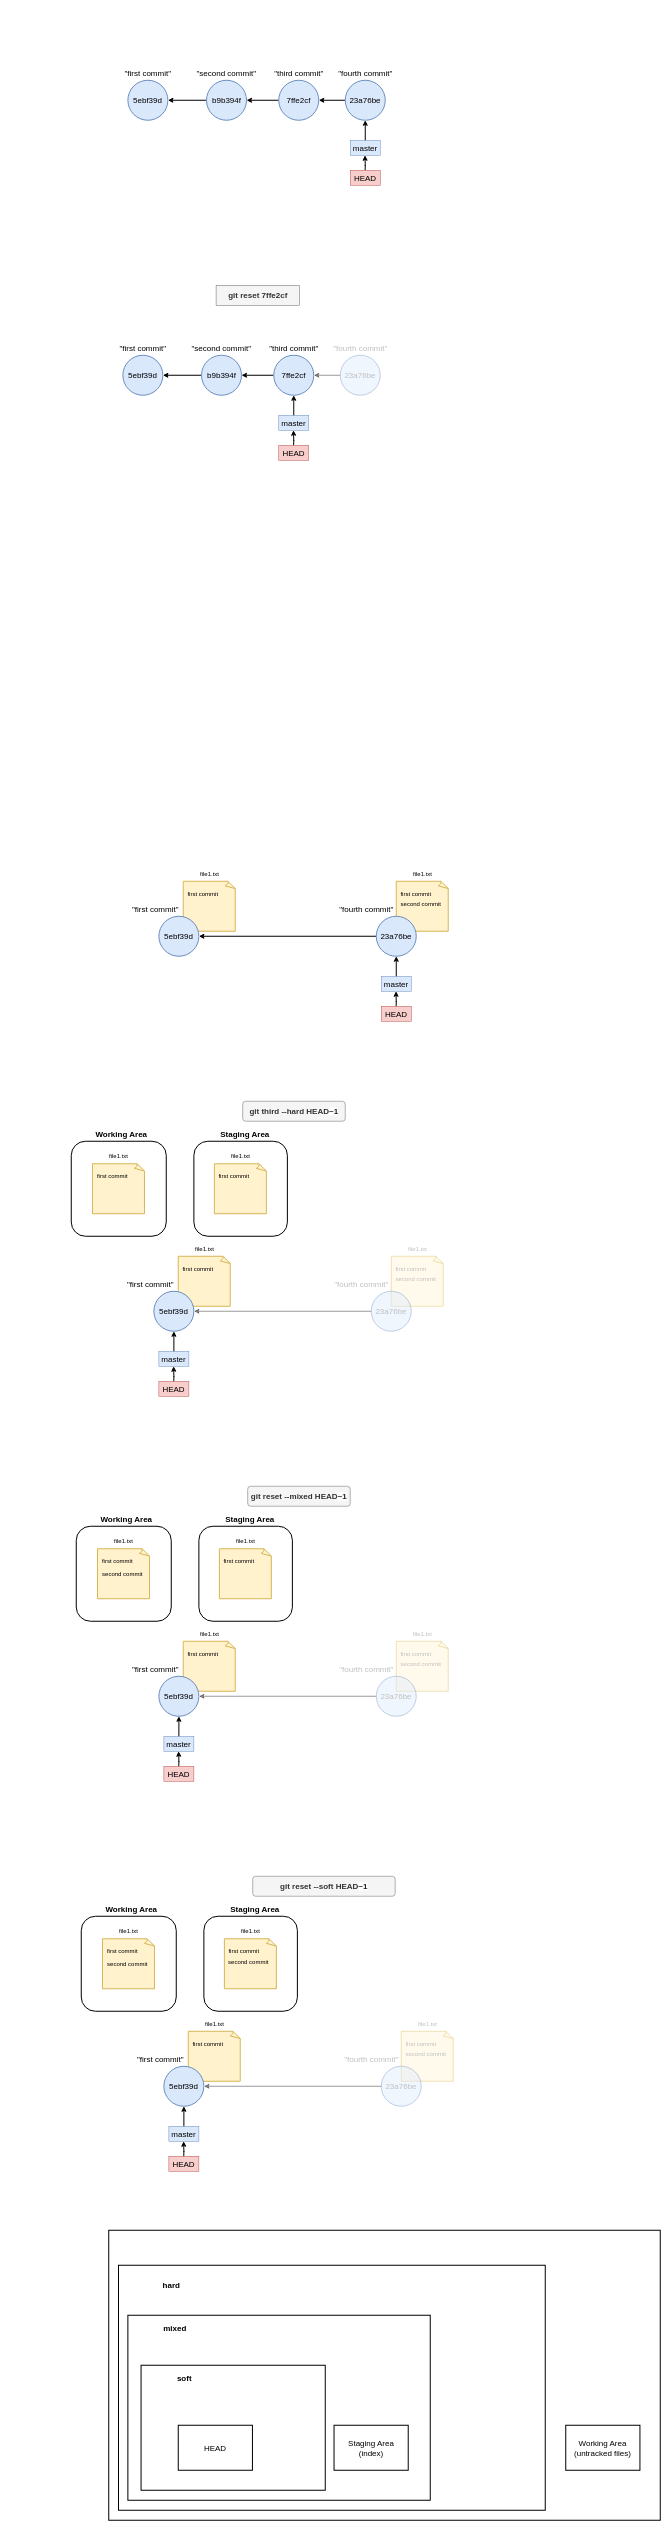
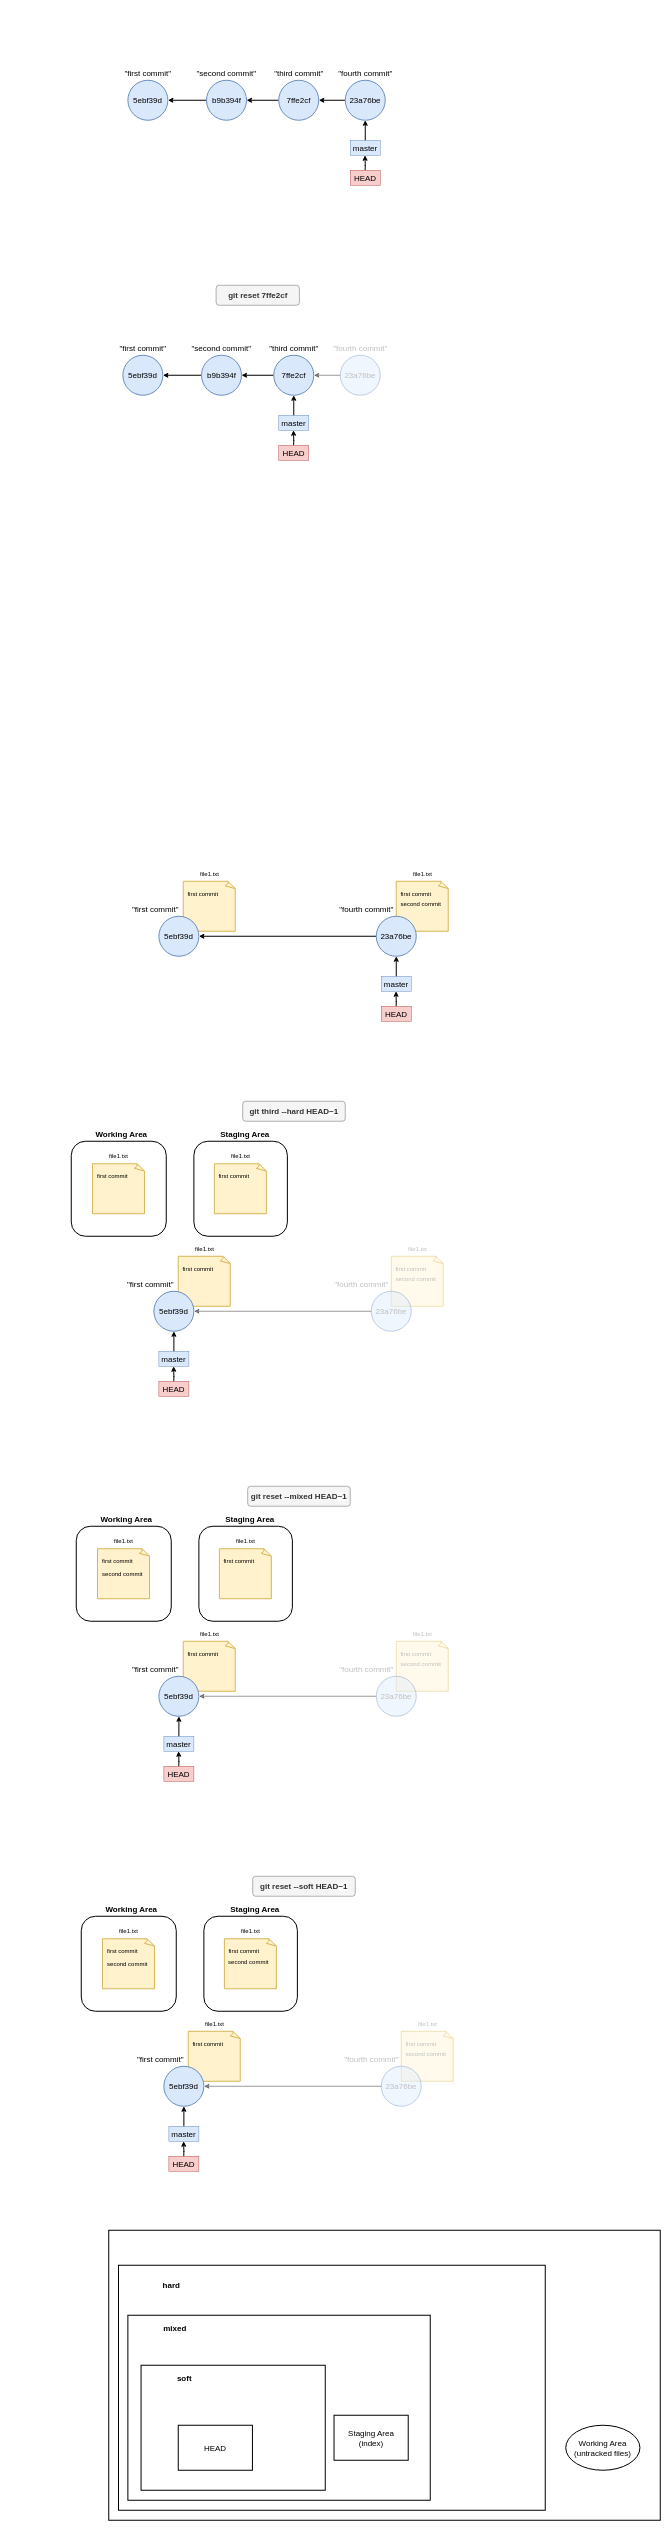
(258, 295) -> (258, 295)
(324, 1886) -> (304, 1886)
(371, 2448) -> (371, 2438)
(603, 2448) -> (603, 2448)
